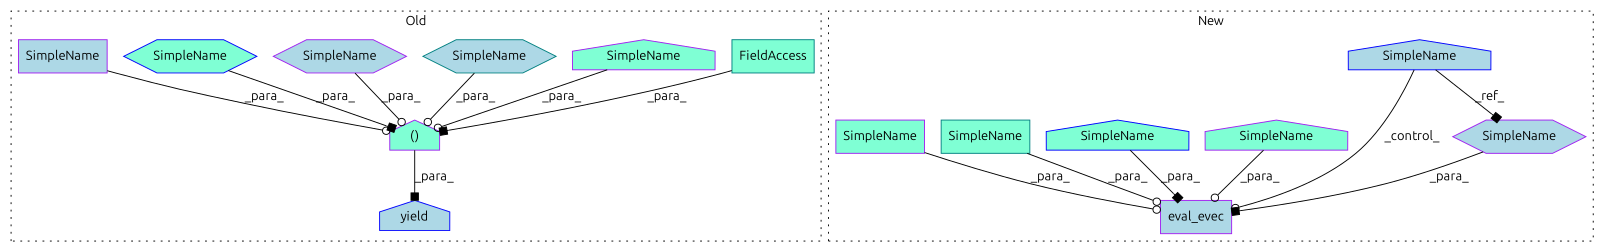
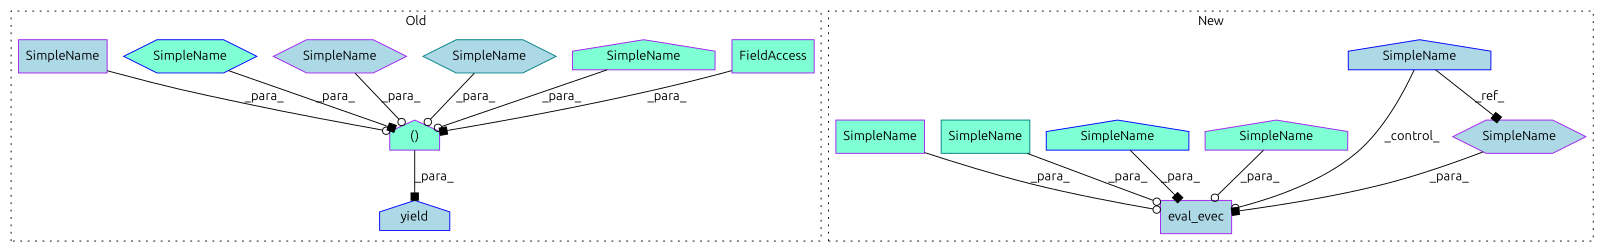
(773, 56) -> (773, 56)
